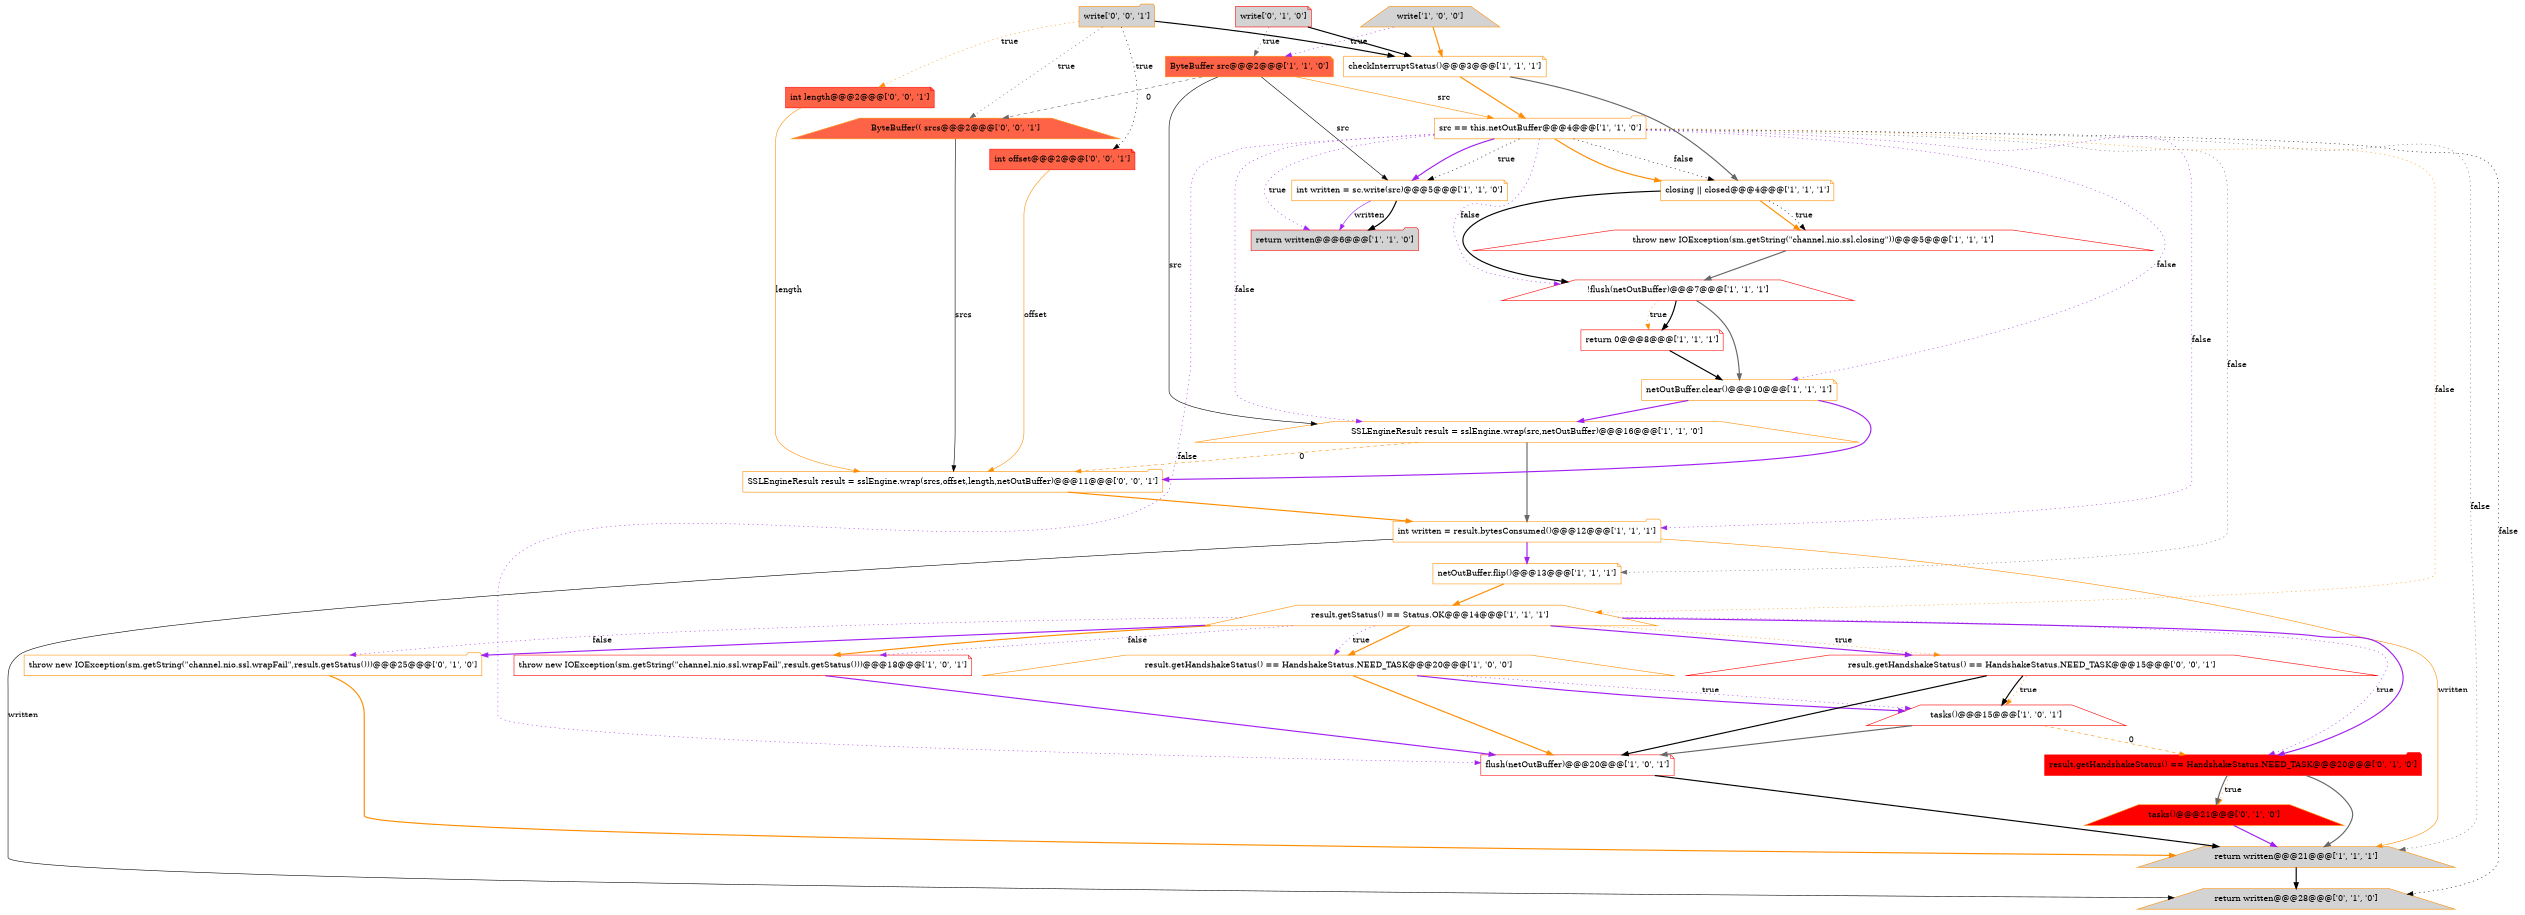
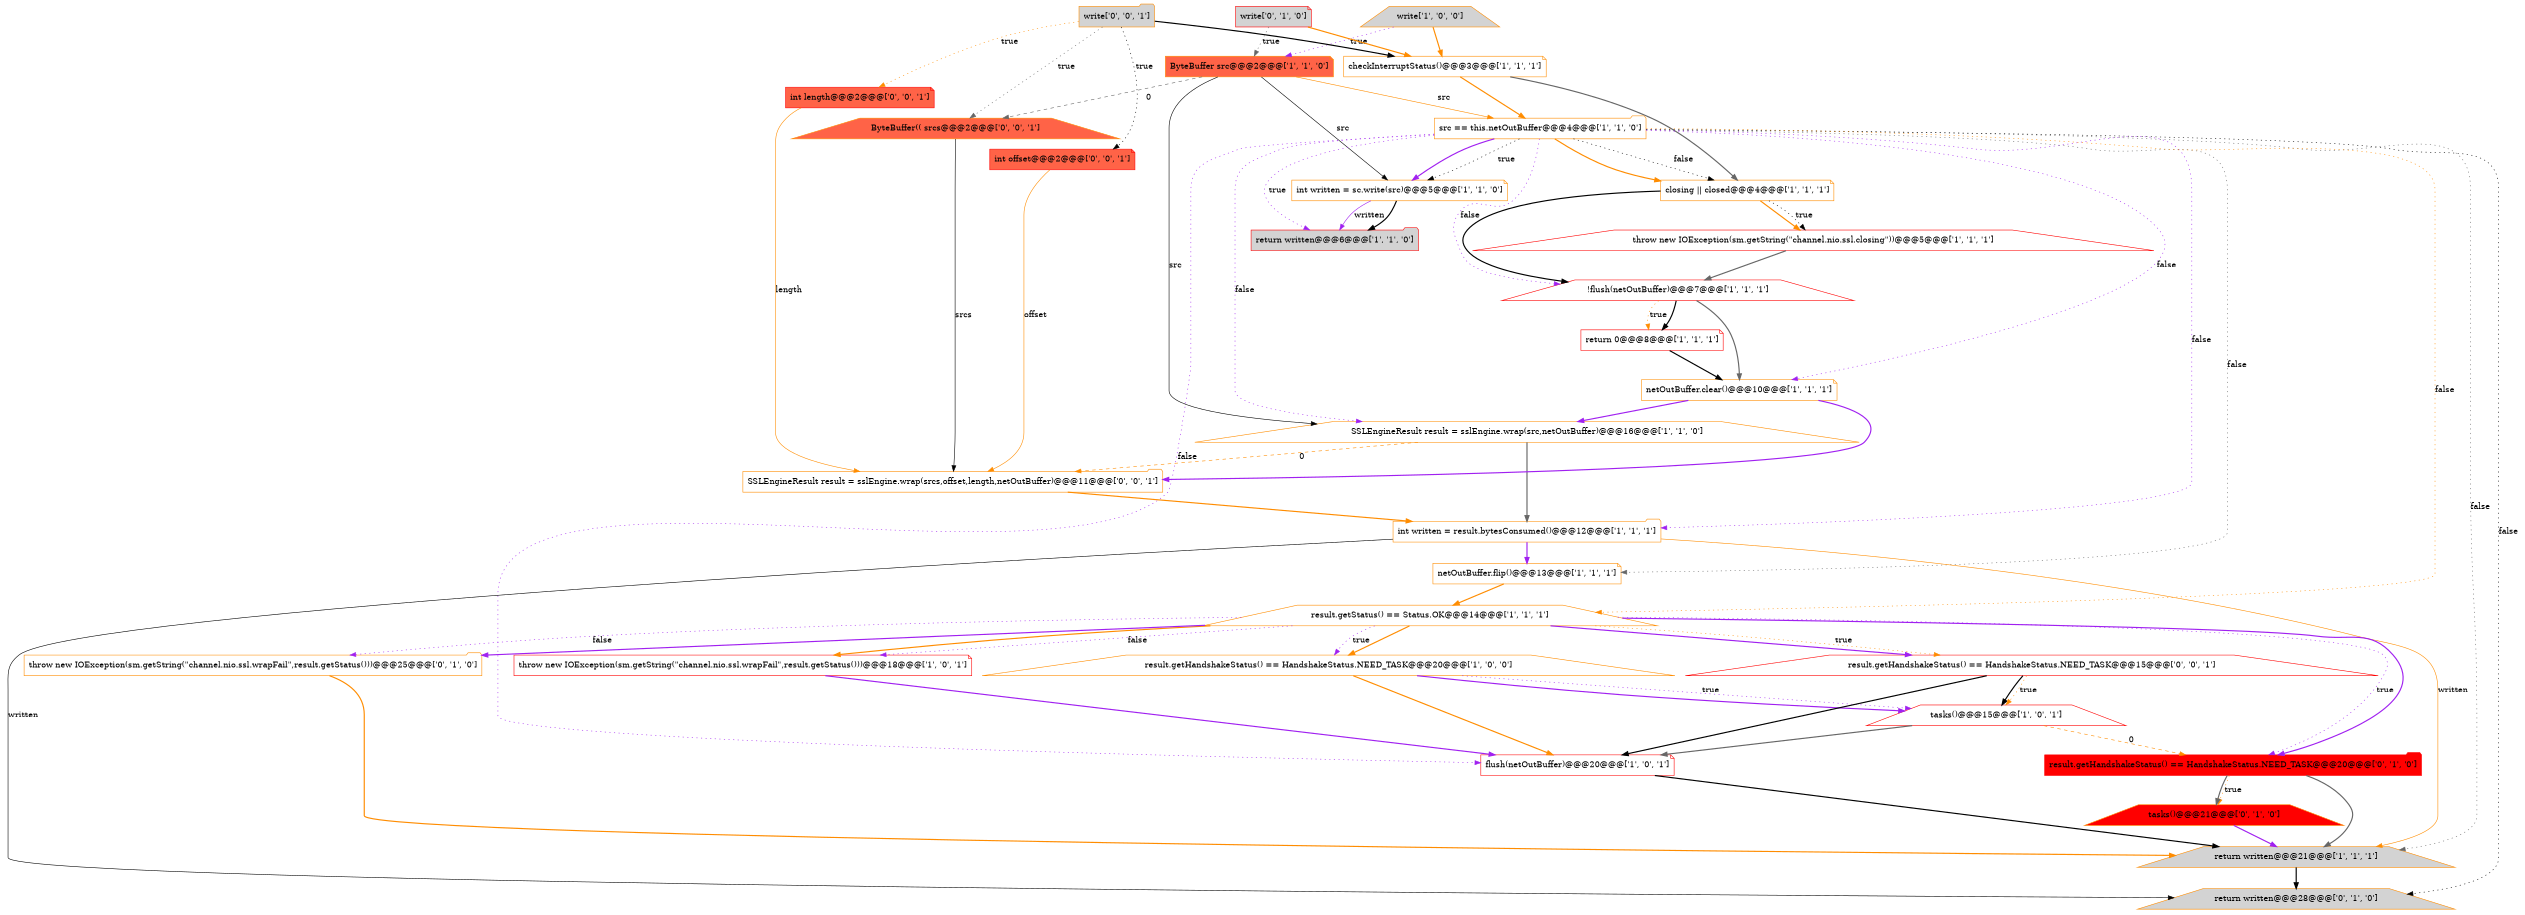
(1356, 41) -> (1356, 41)
